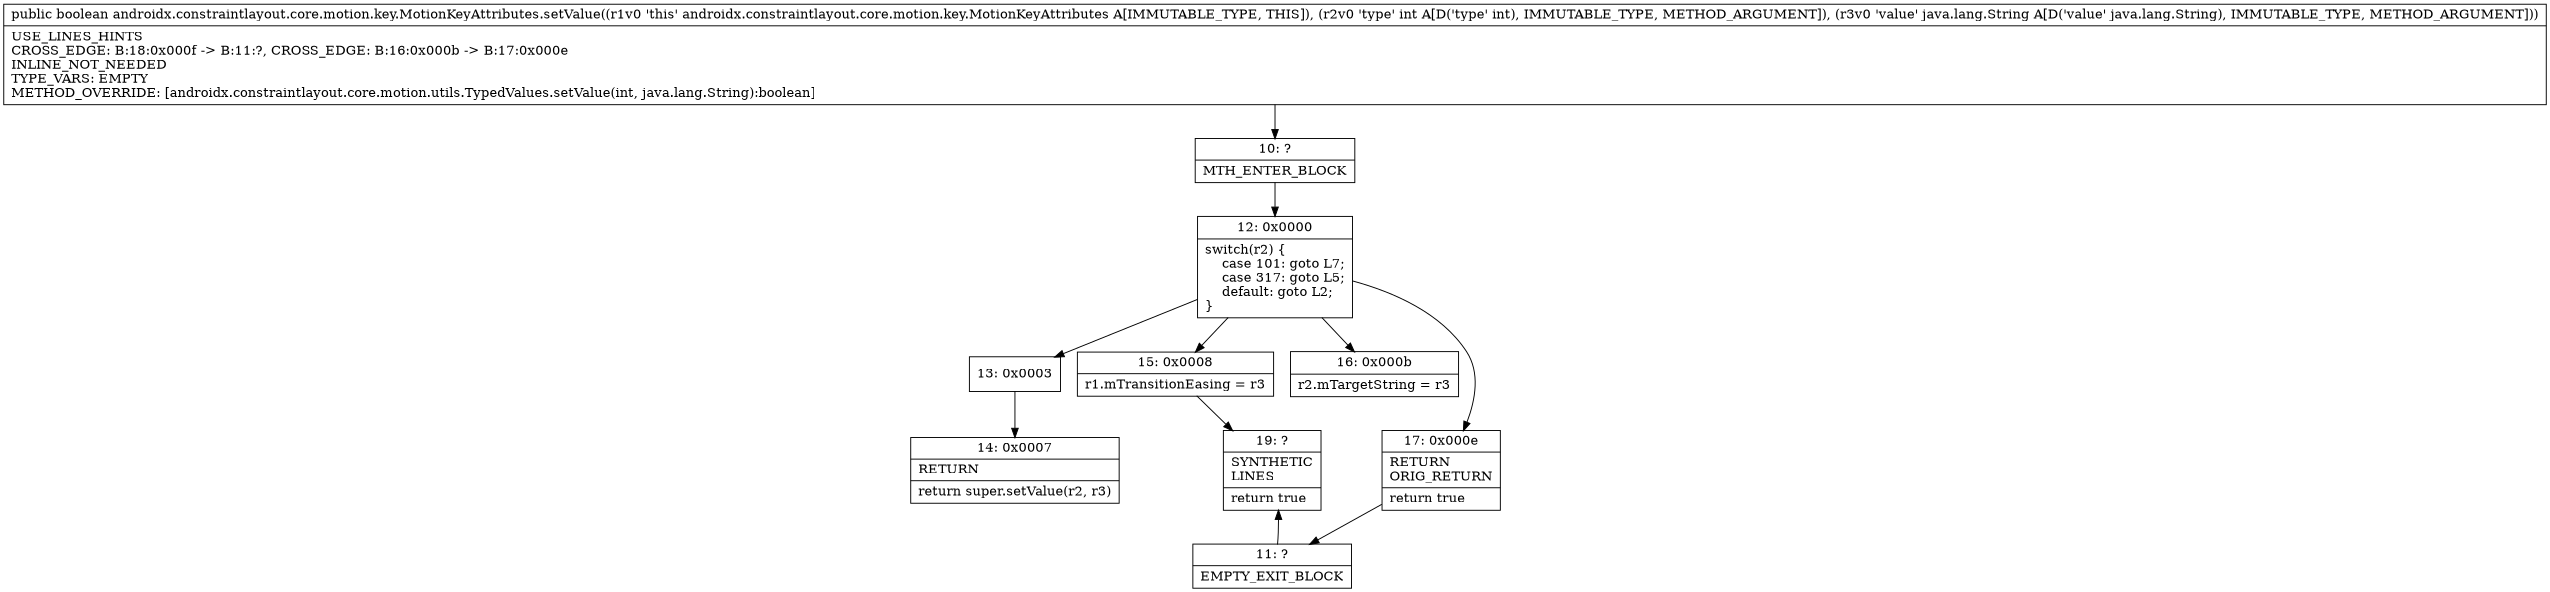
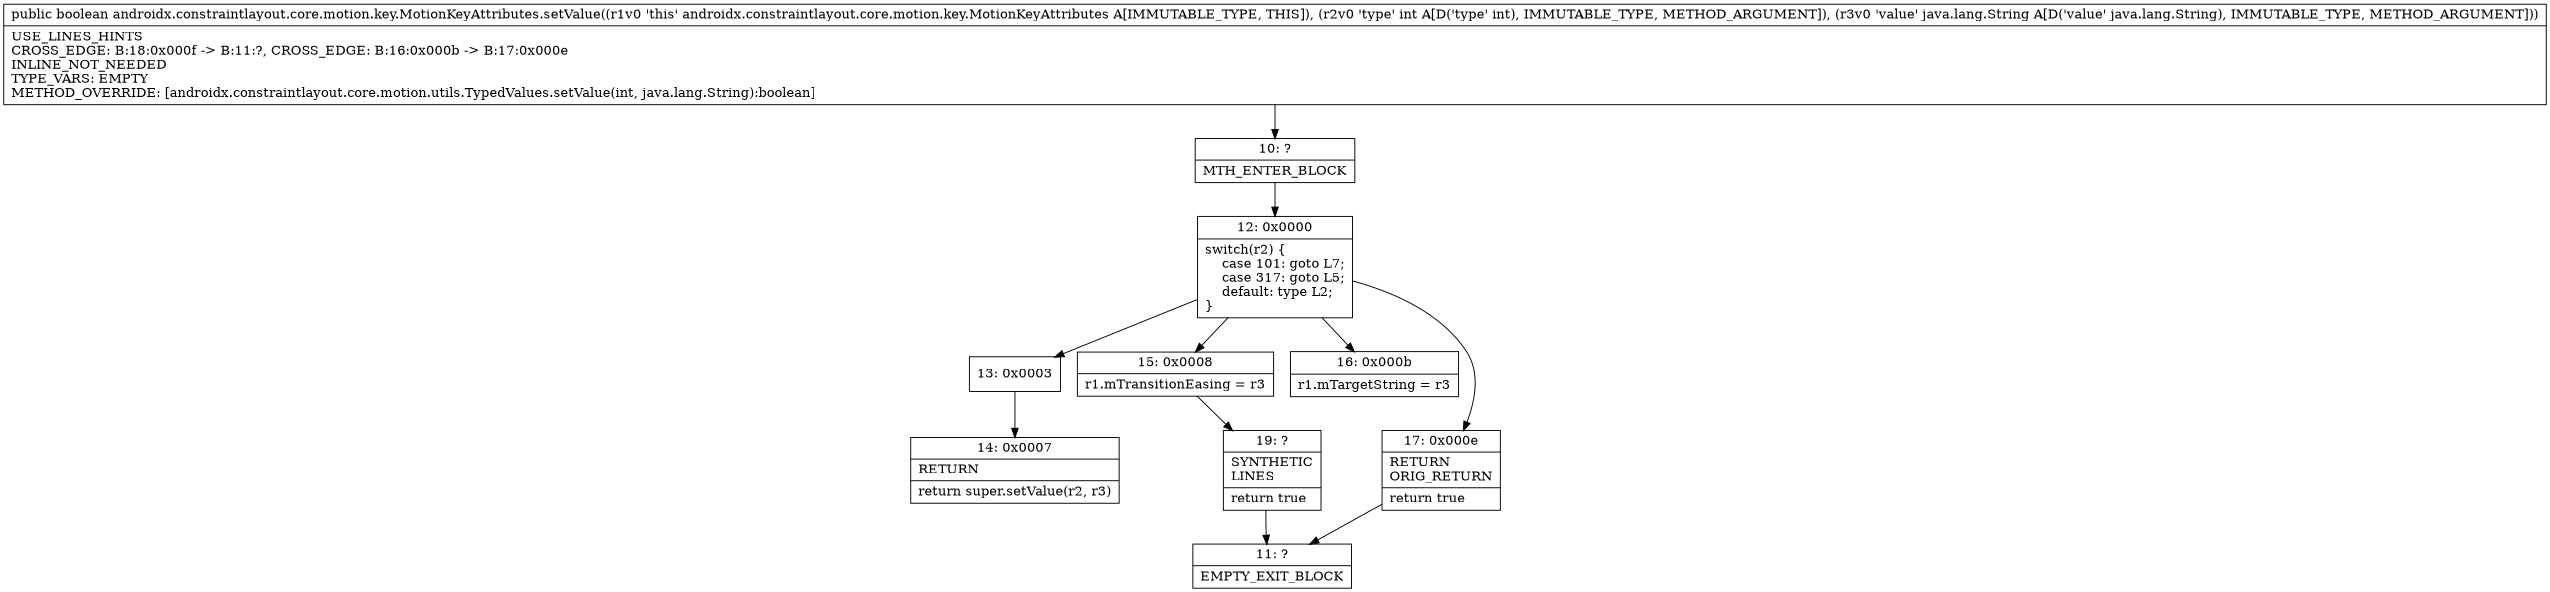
(1269, 292) -> (1269, 292)
(1375, 385) -> (1375, 385)
(1278, 532) -> (1266, 523)
